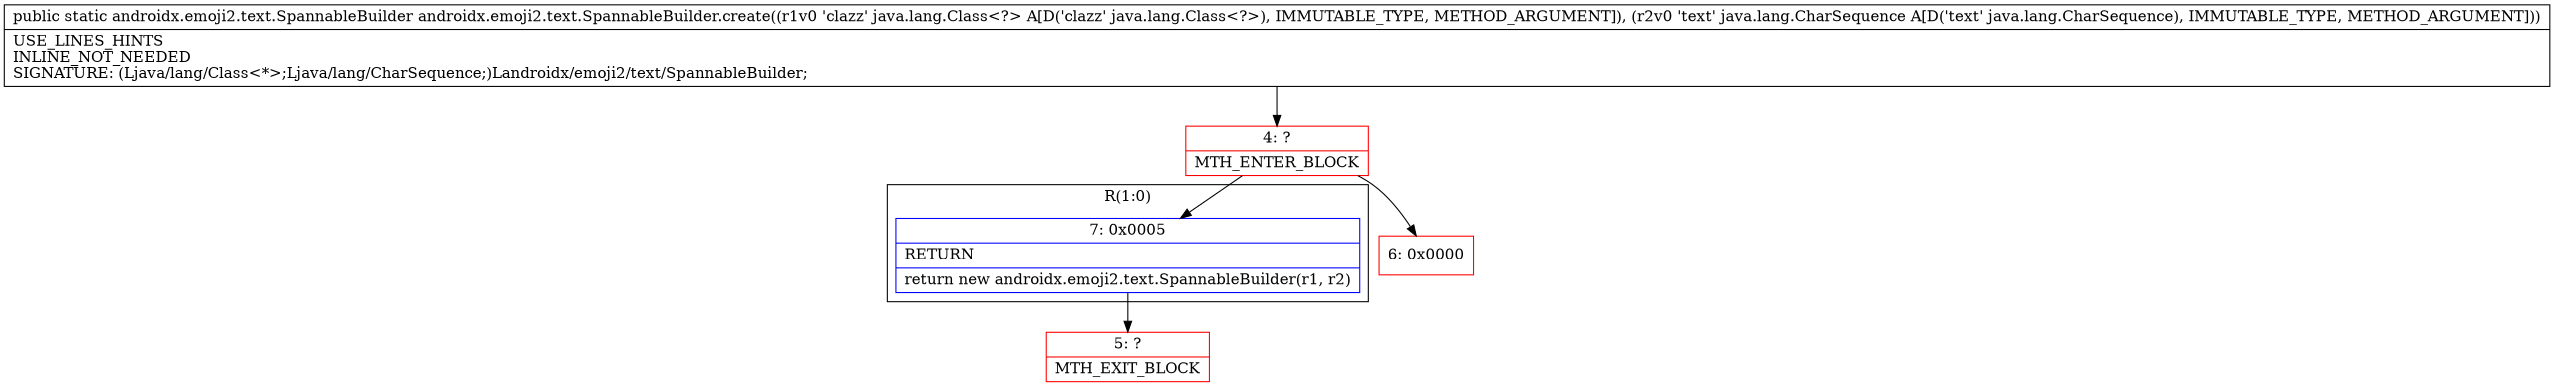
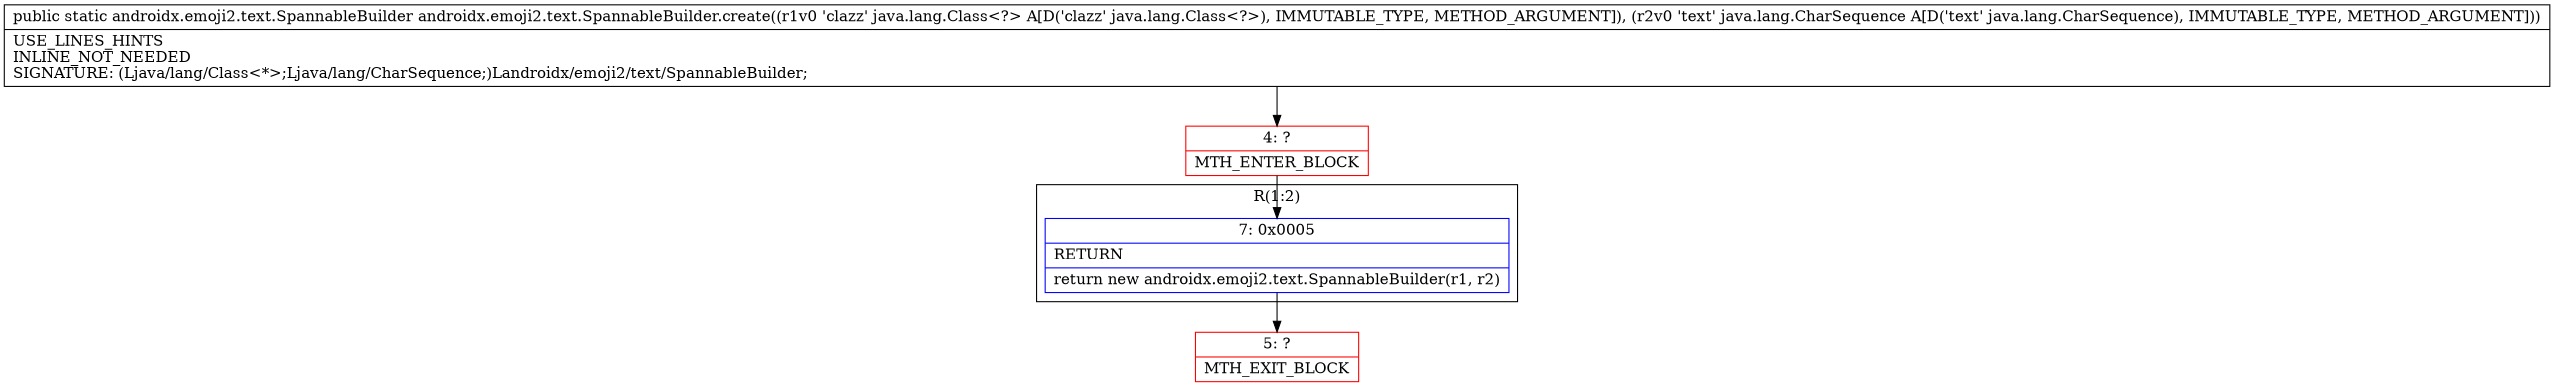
(1128, 197) -> (1277, 197)
(1426, 256) -> none
